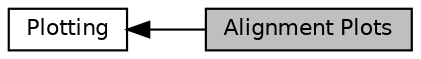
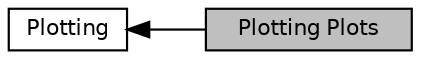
(309, 30) -> (309, 30)
